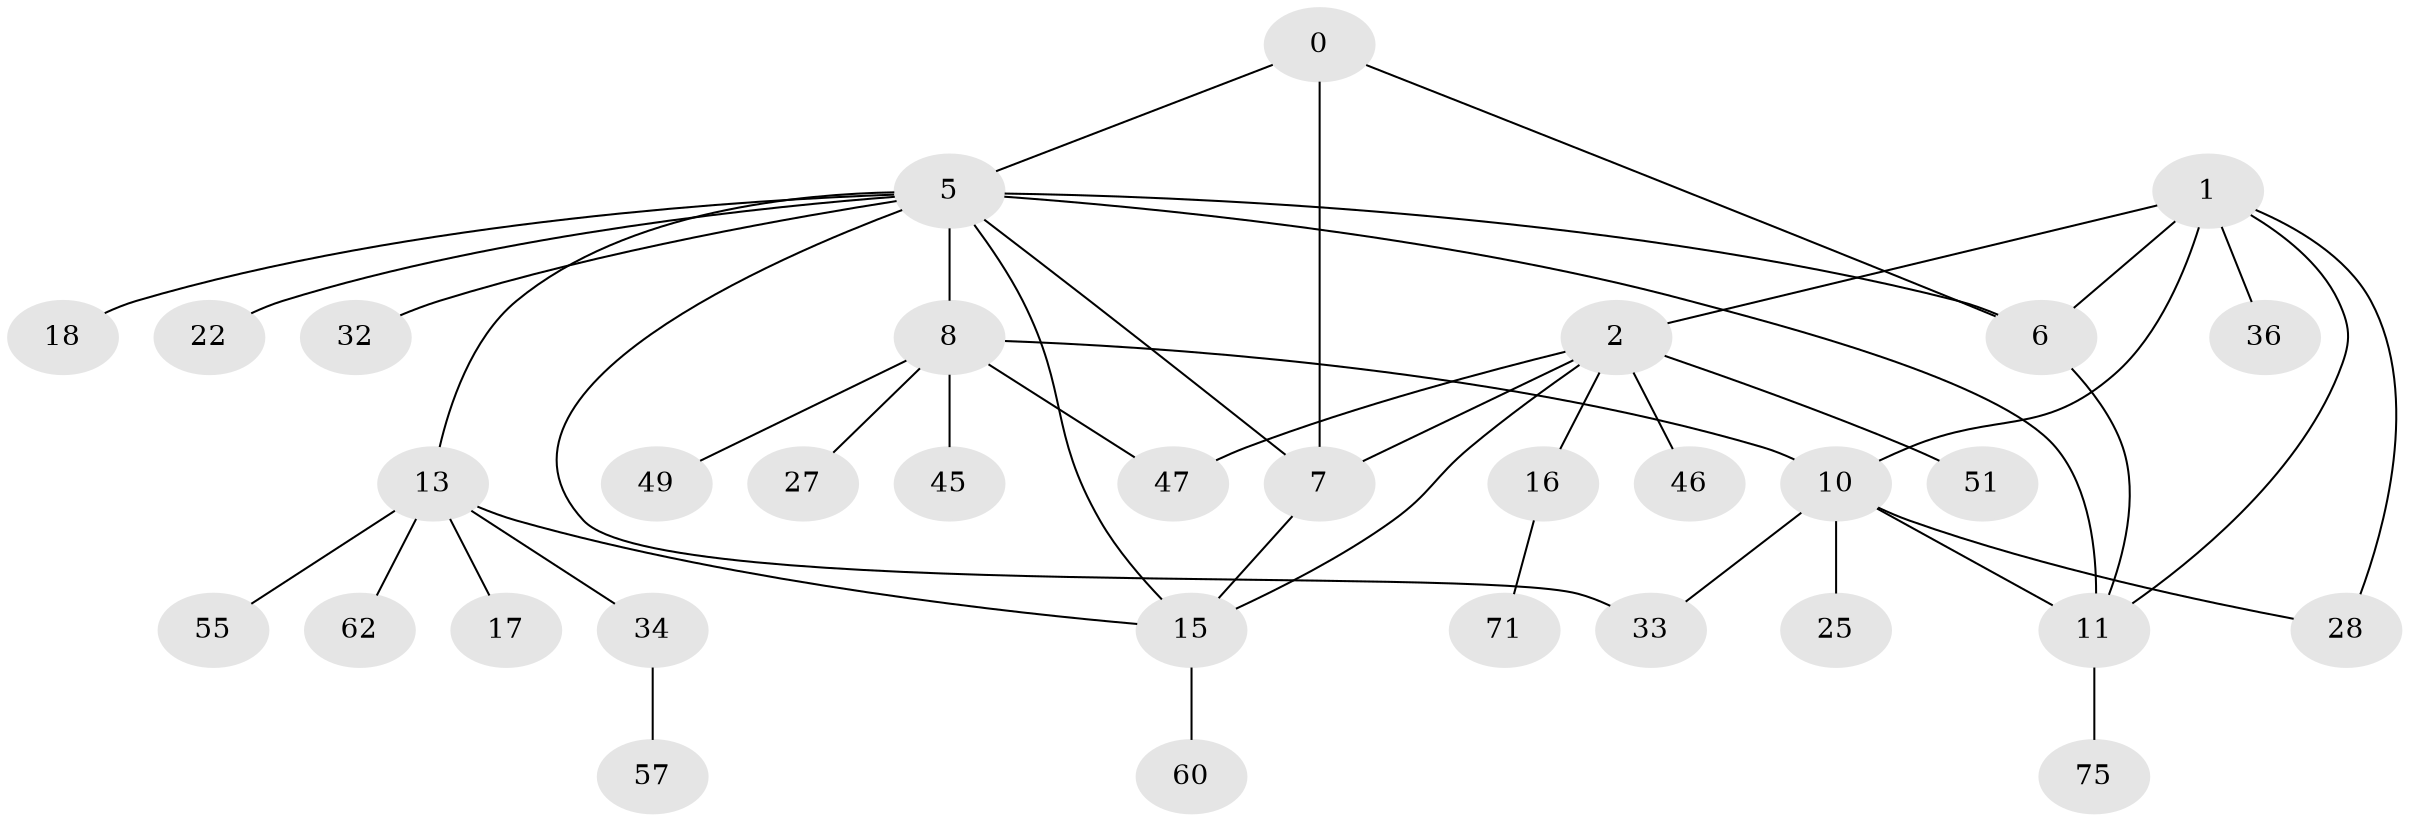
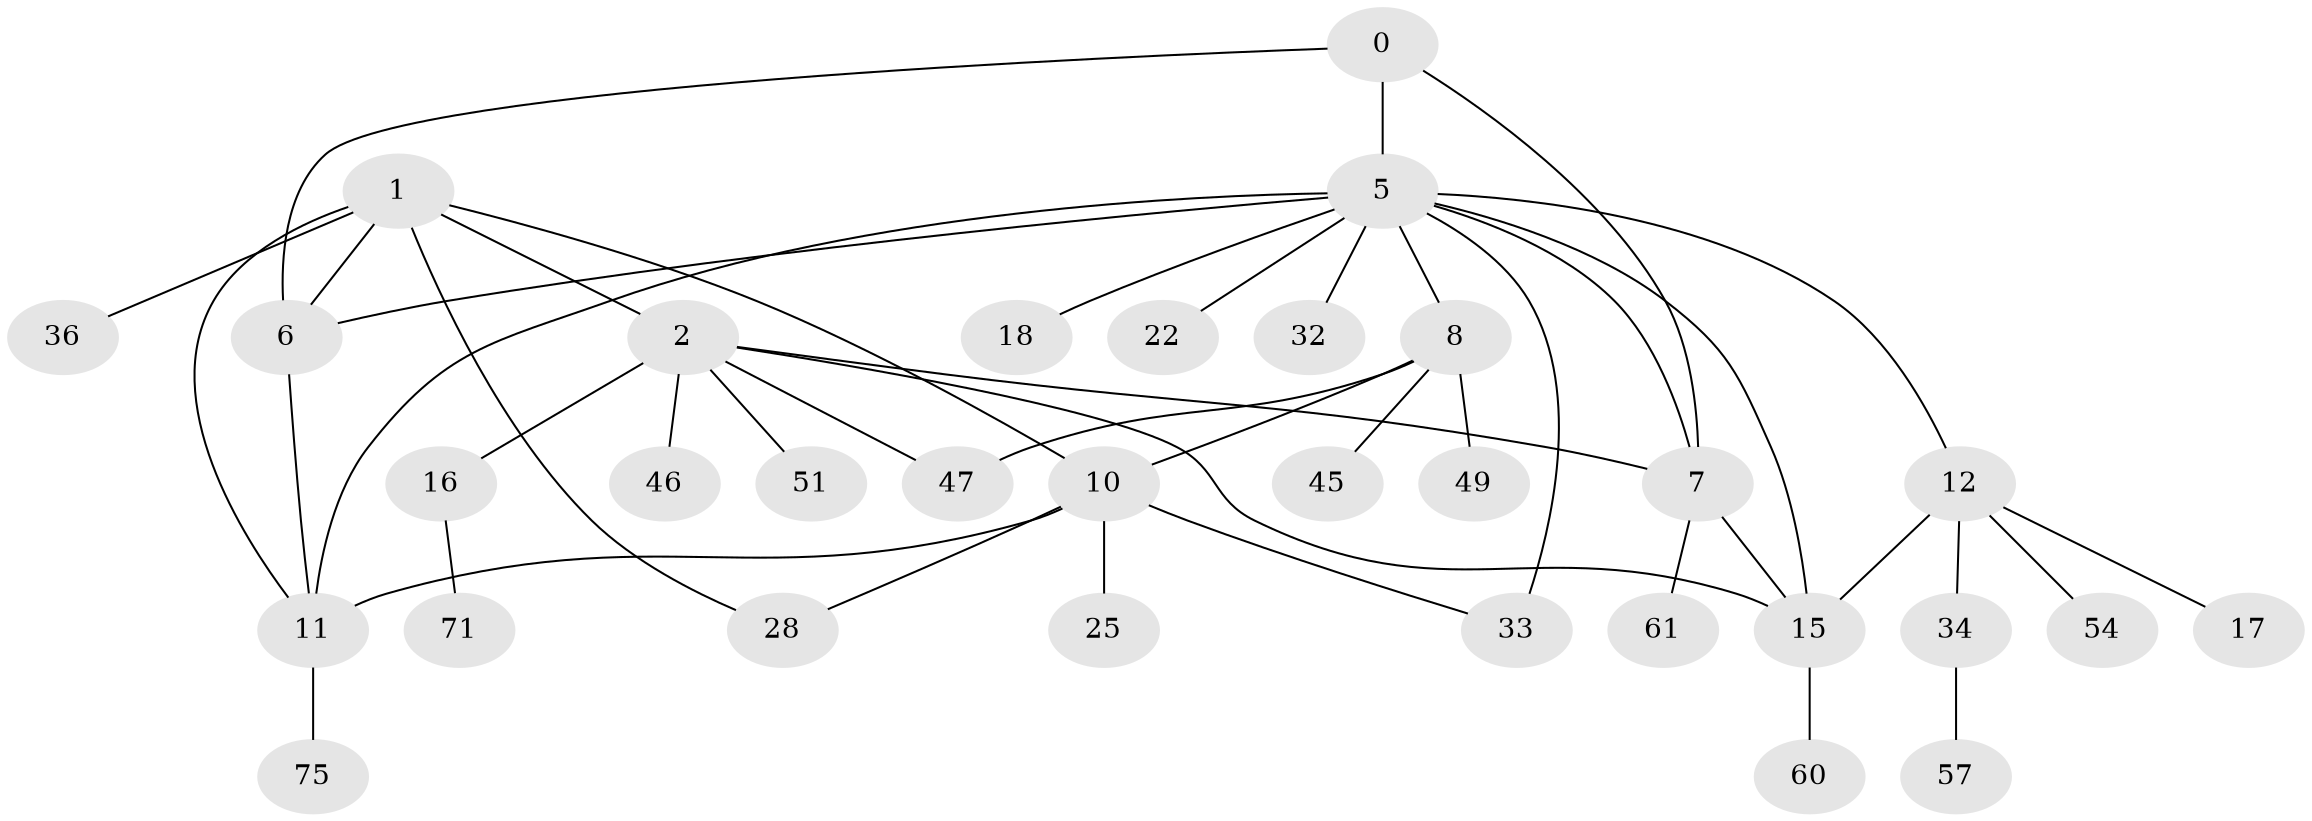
(433, 484) -> (1960, 484)
(803, 484) -> none
(214, 630) -> (2102, 630)
(360, 630) -> none
none -> (1663, 630)
